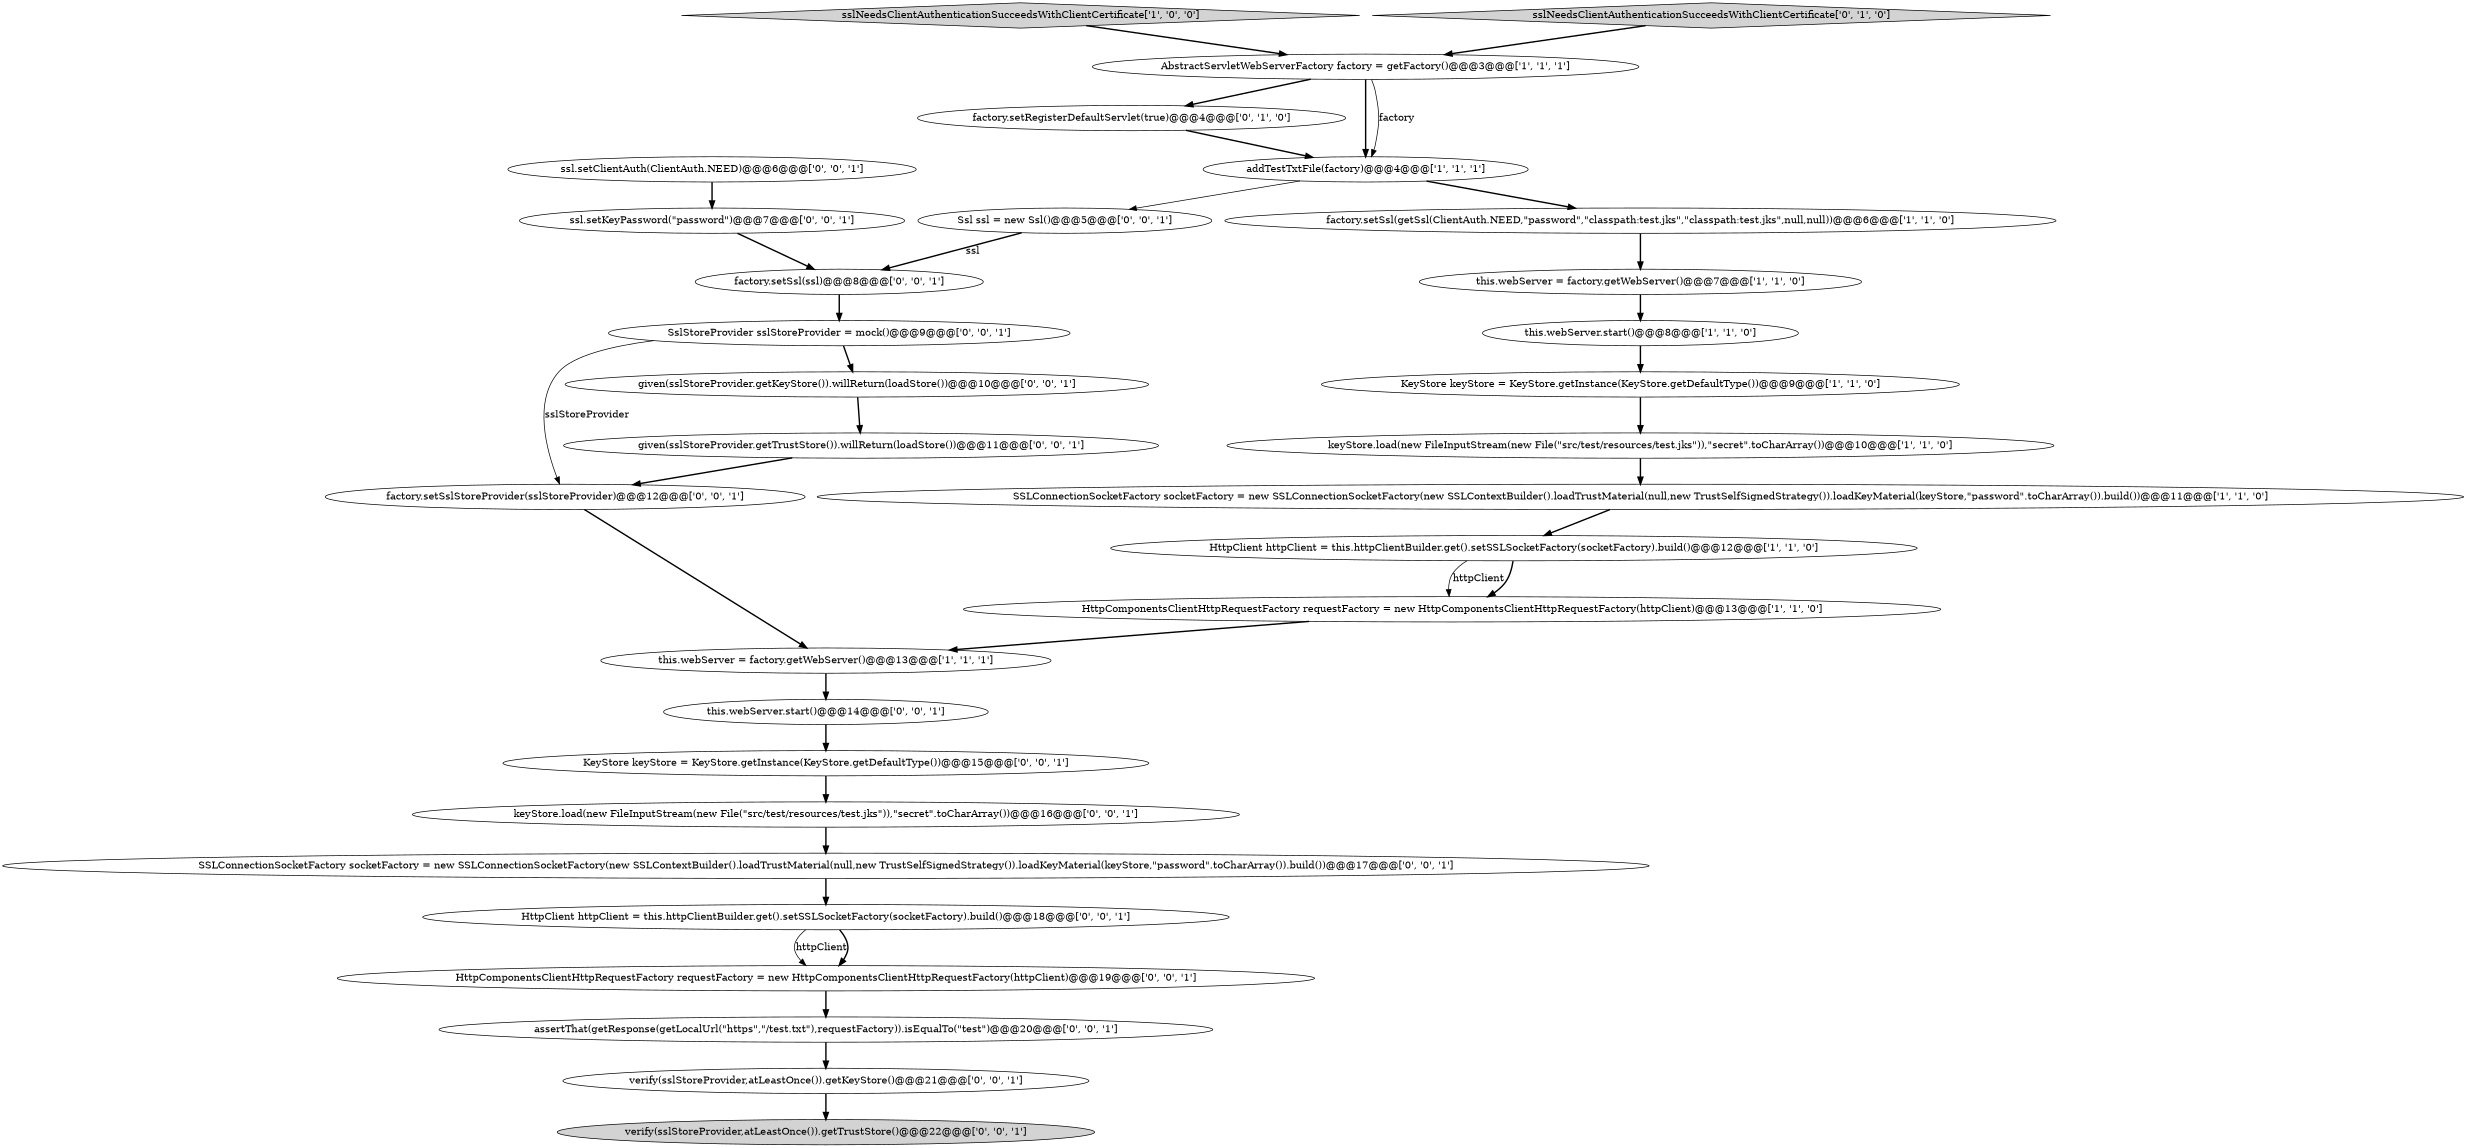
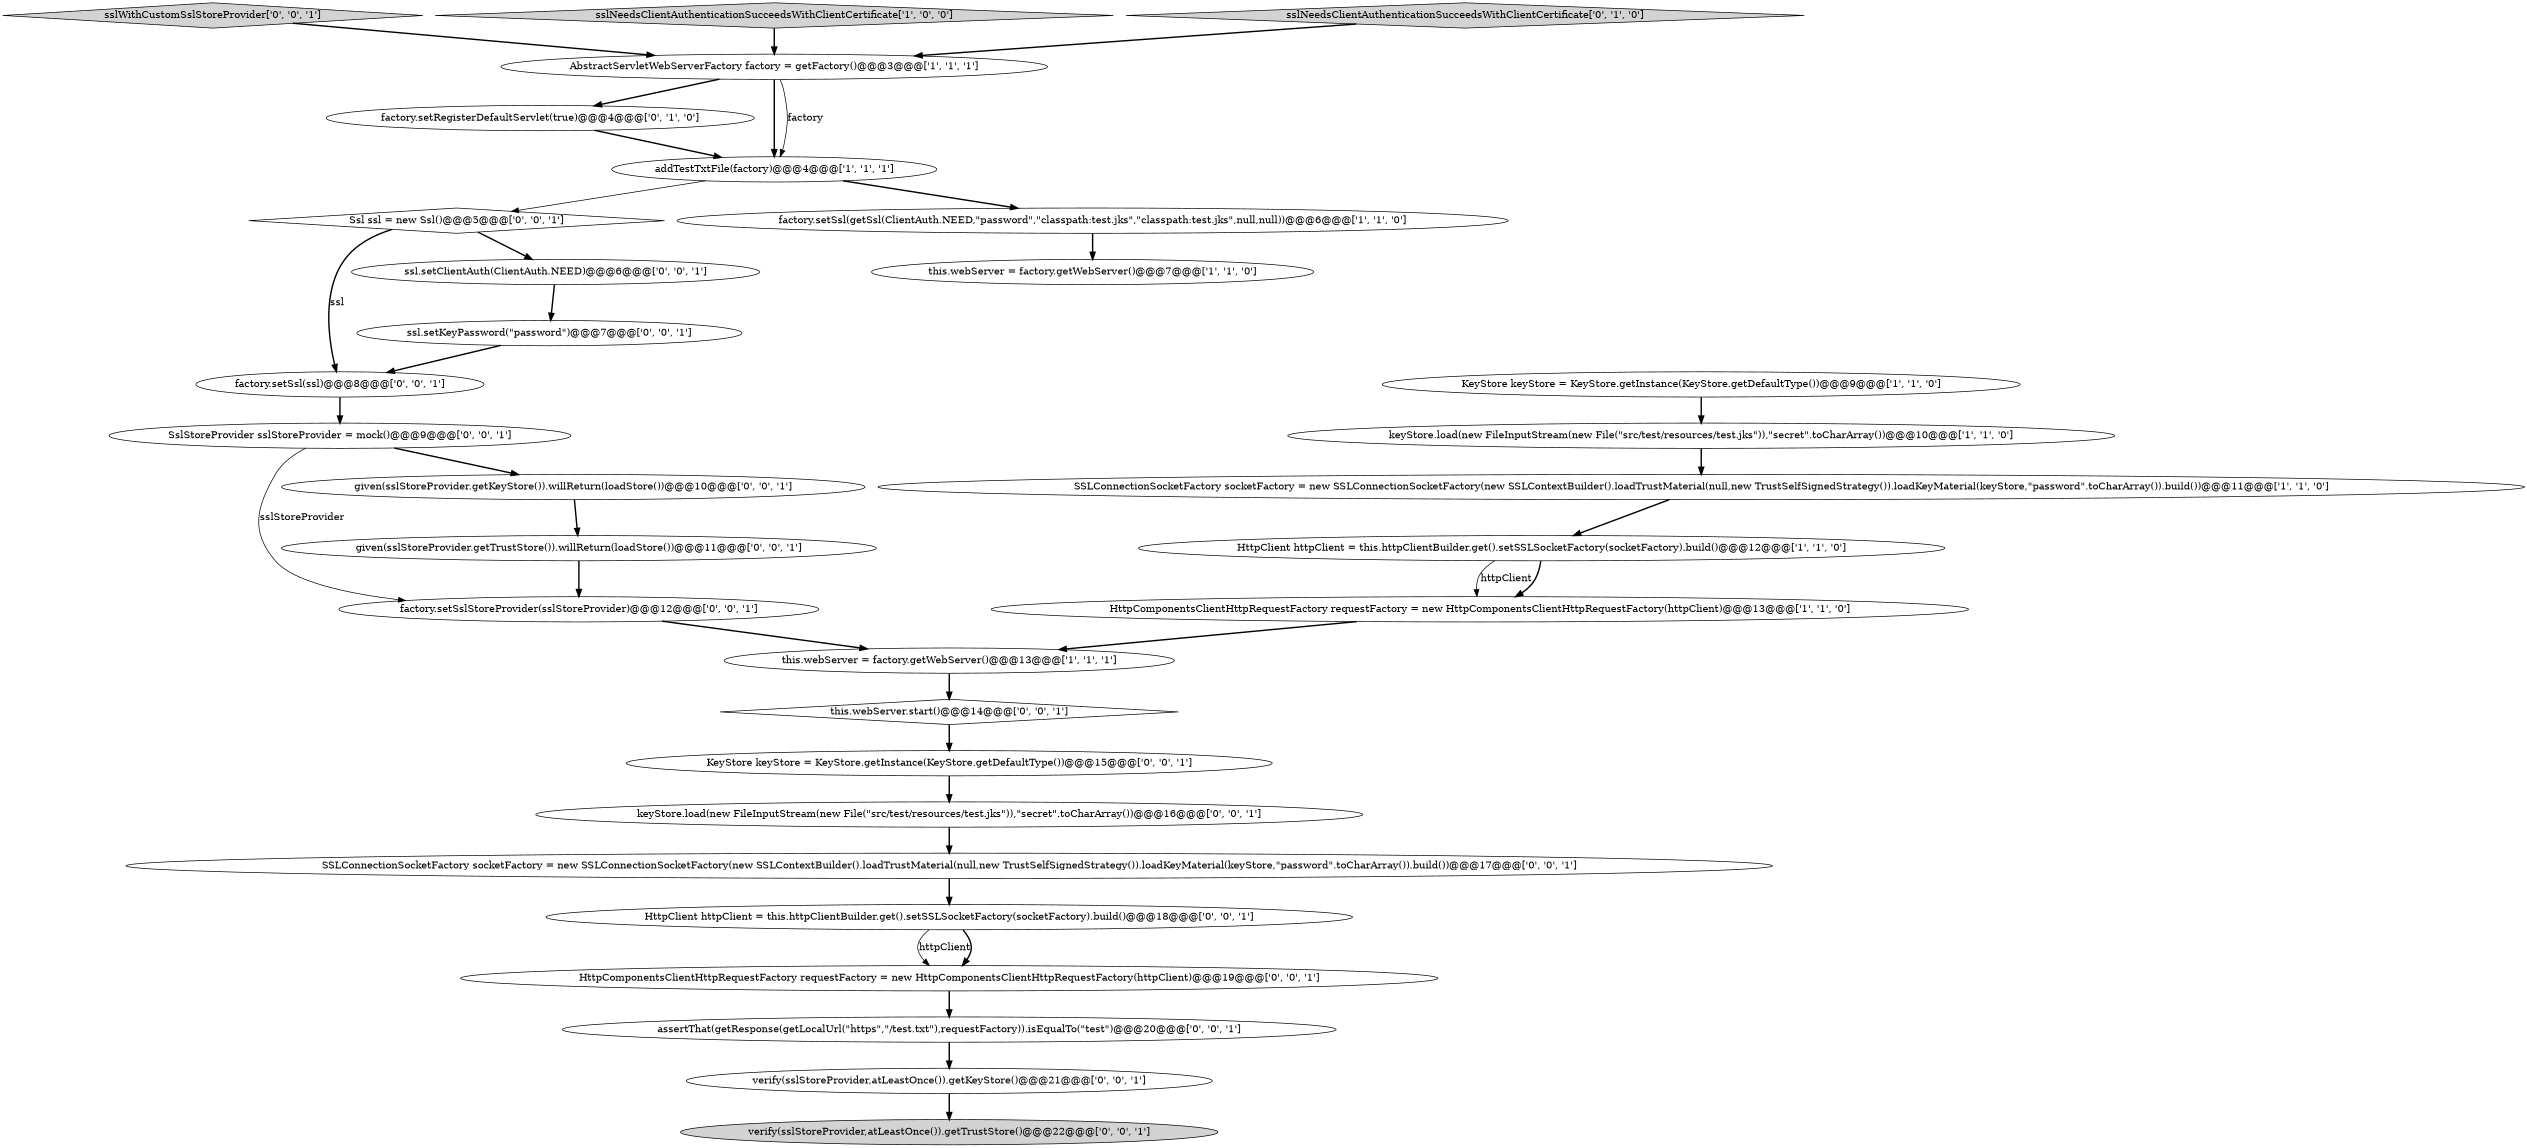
none -> (213, 15)
(1065, 221) -> (457, 221)
none -> (502, 244)
(1640, 333) -> none
(826, 712) -> (949, 712)
